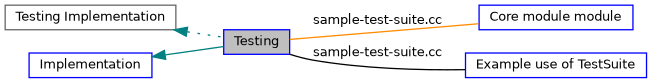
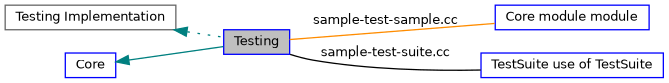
(378, 21) -> (385, 21)
(91, 65) -> (91, 65)
(556, 65) -> (572, 65)
